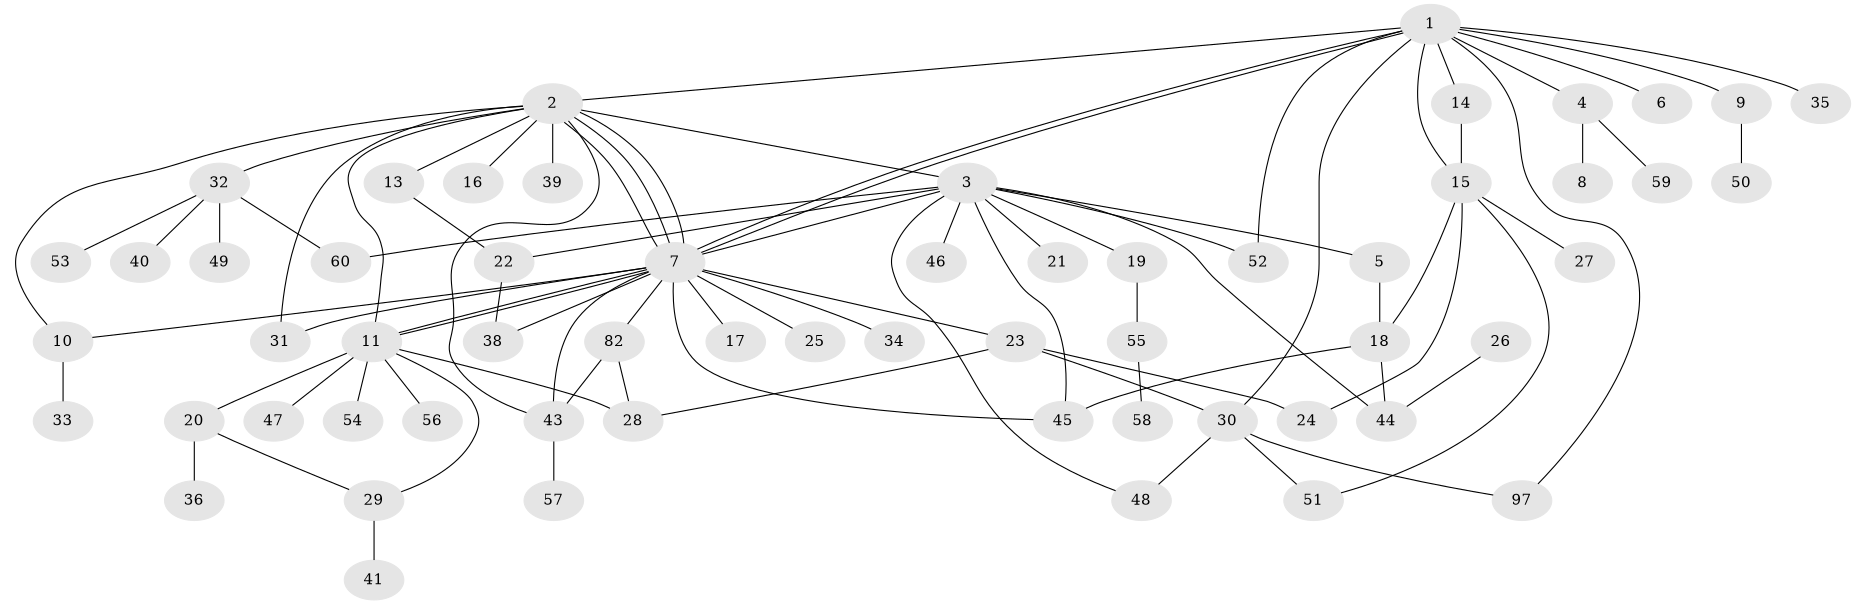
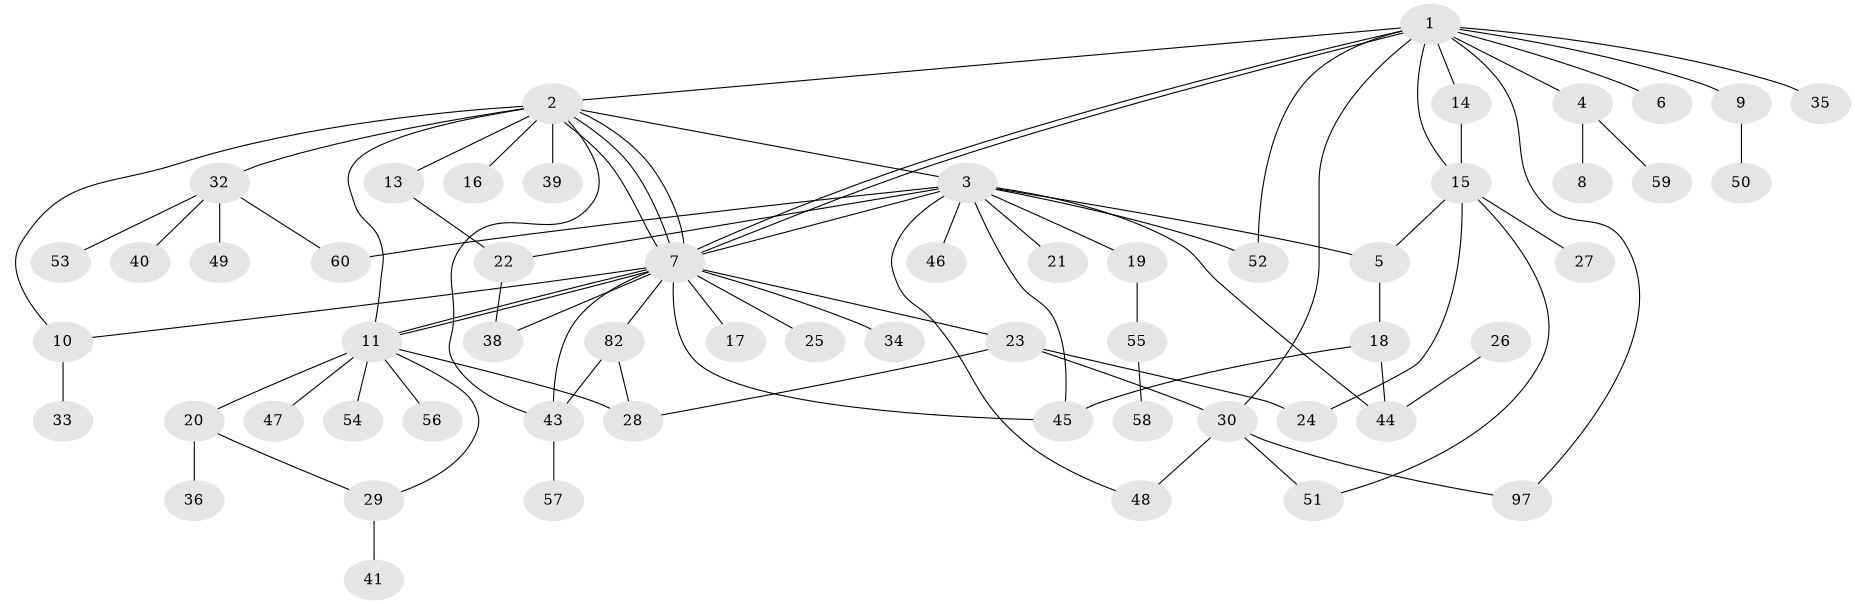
(1428, 265) -> (1421, 223)
(280, 342) -> none
